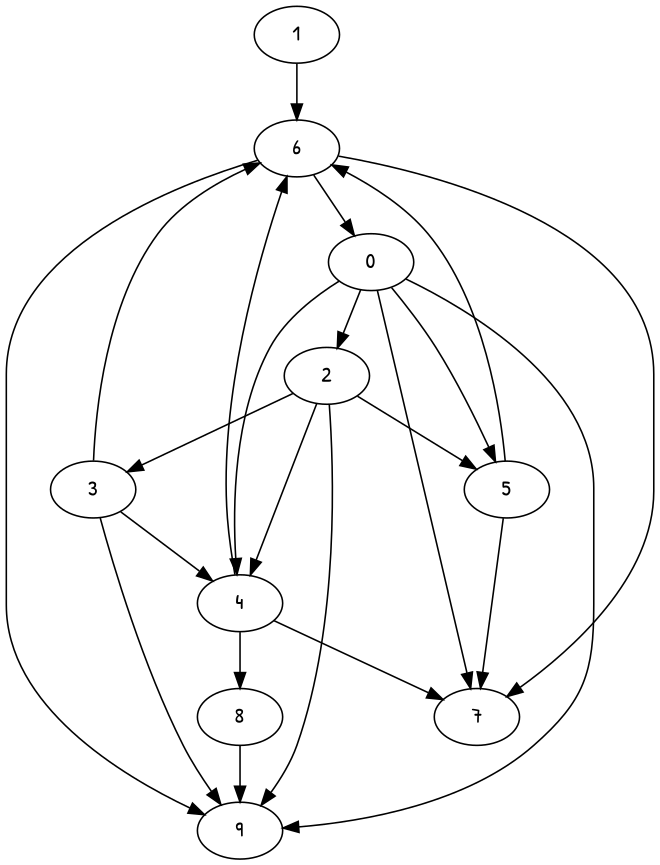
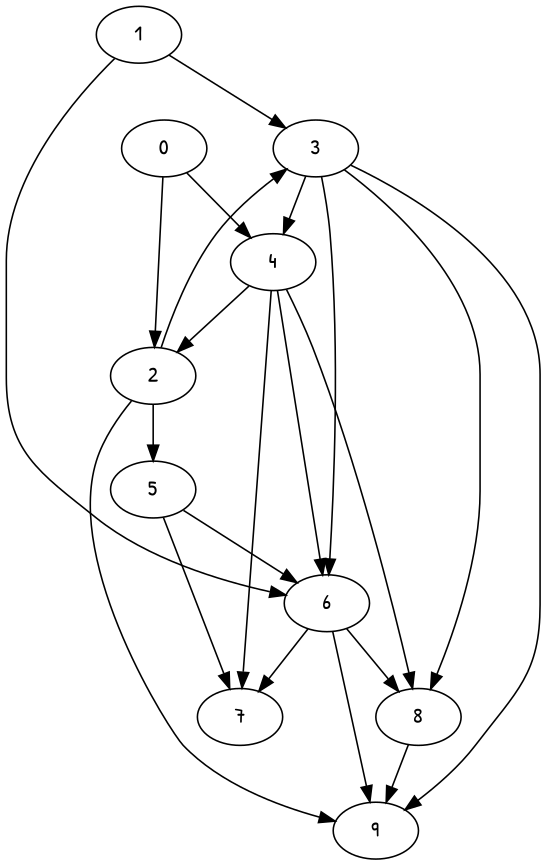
none -> (221, 87)
(329, 199) -> (368, 654)
(446, 364) -> none
none -> (480, 400)
(286, 482) -> (219, 313)
(422, 482) -> none
(594, 605) -> none
